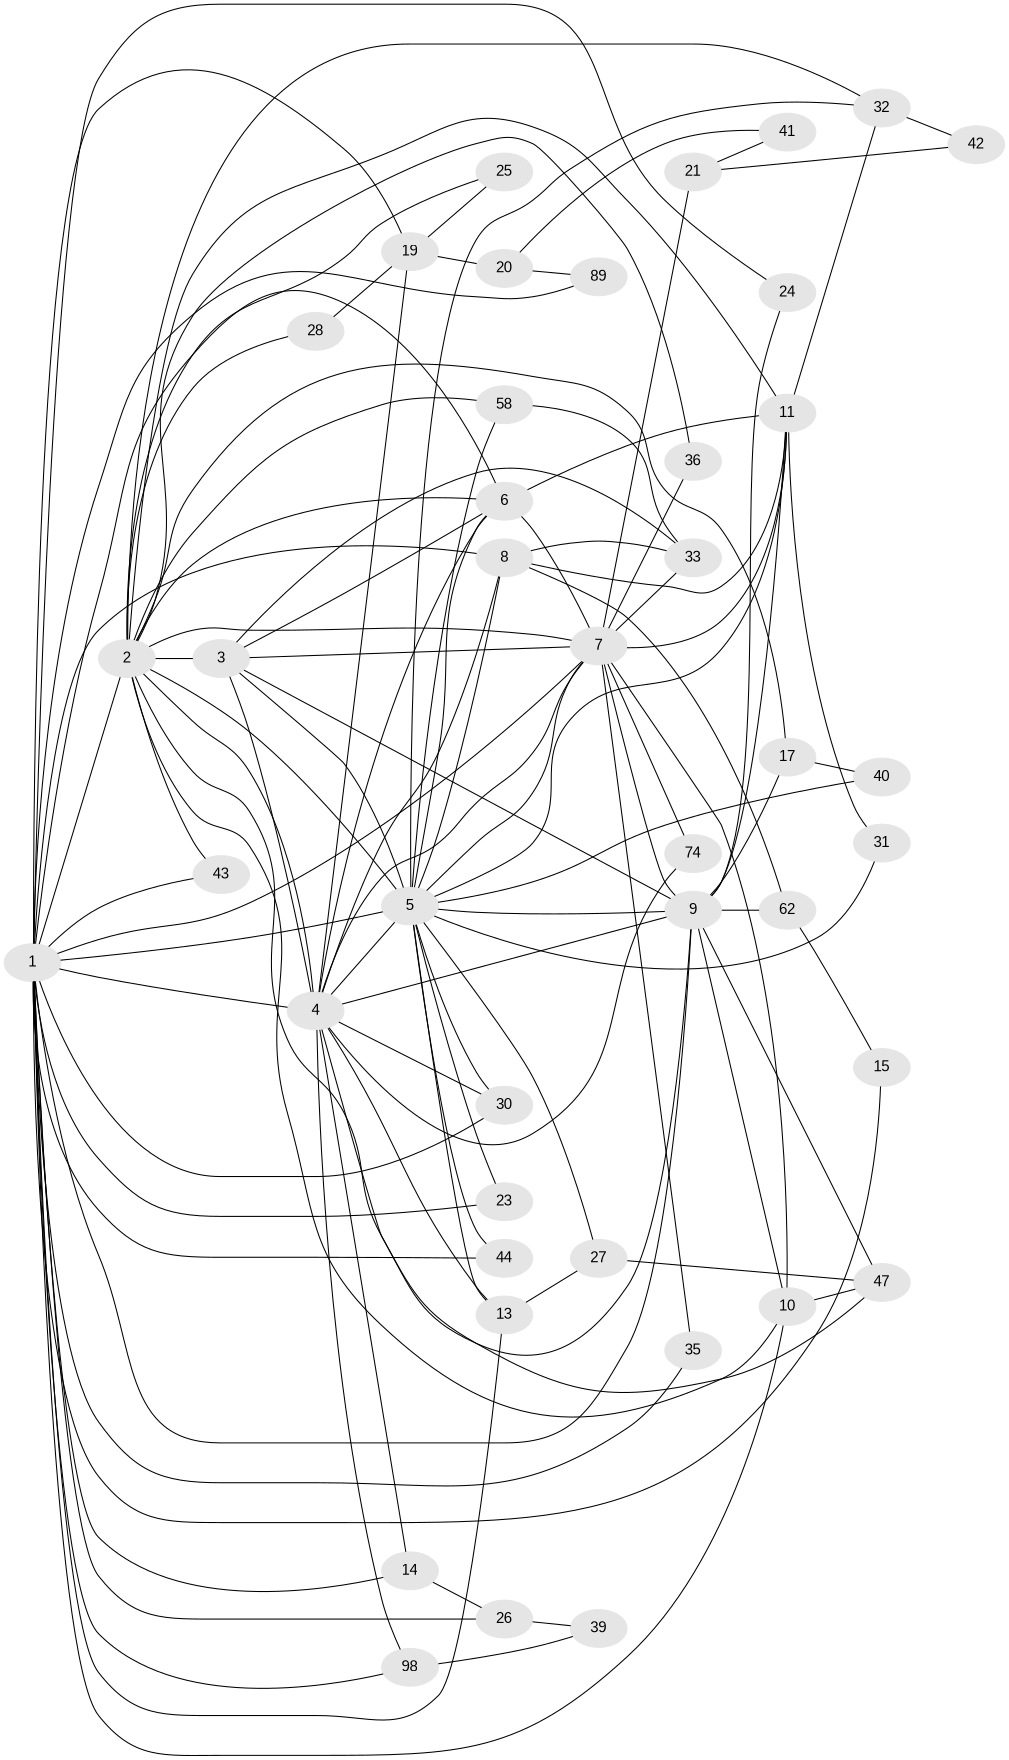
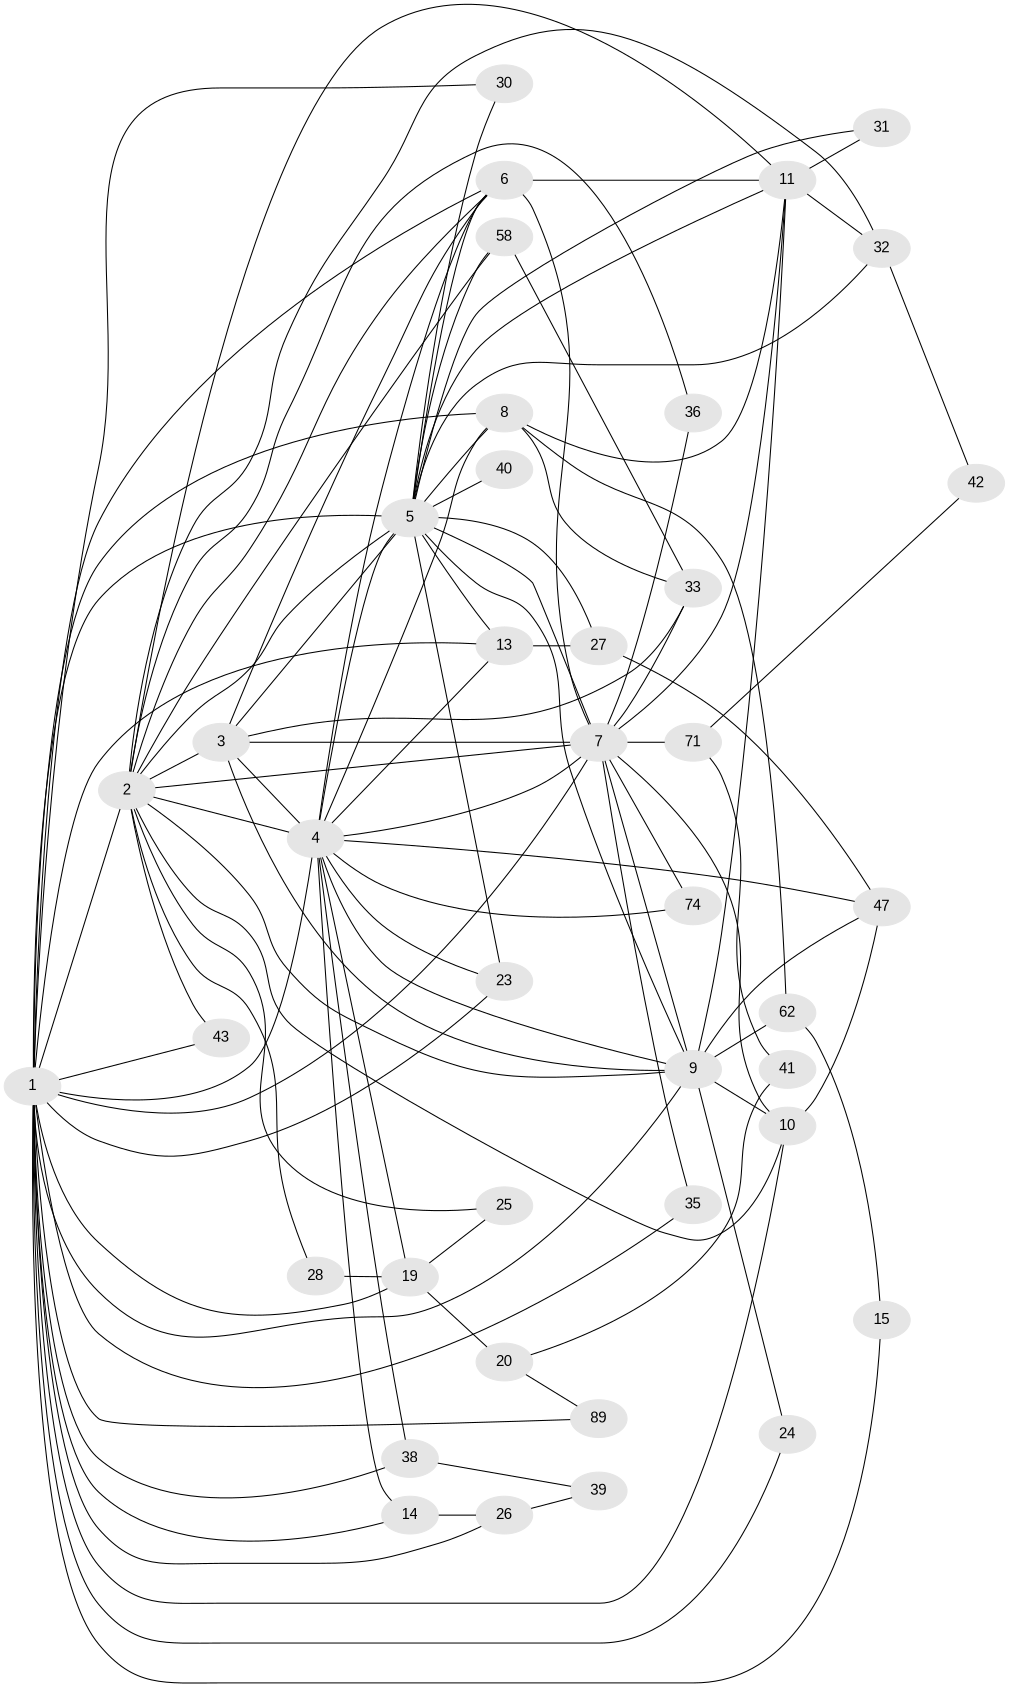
(693, 172) -> (693, 742)
(788, 757) -> none
(410, 1058) -> (390, 931)
(504, 1258) -> none
(410, 1667) -> (410, 1459)
